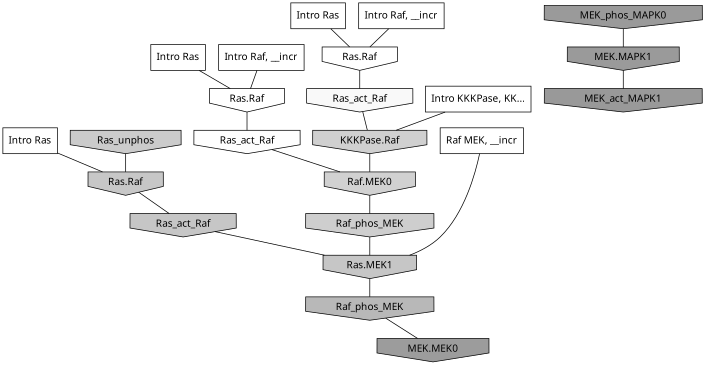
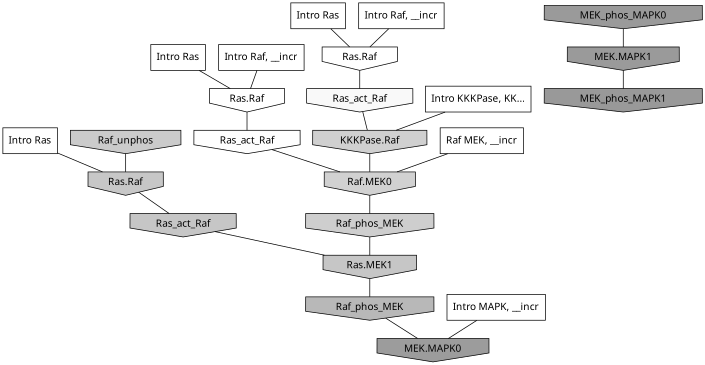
(623, 99) -> (623, 99)
(126, 141) -> (126, 141)
(457, 214) -> (422, 163)
none -> (496, 307)
(433, 349) -> (433, 349)
